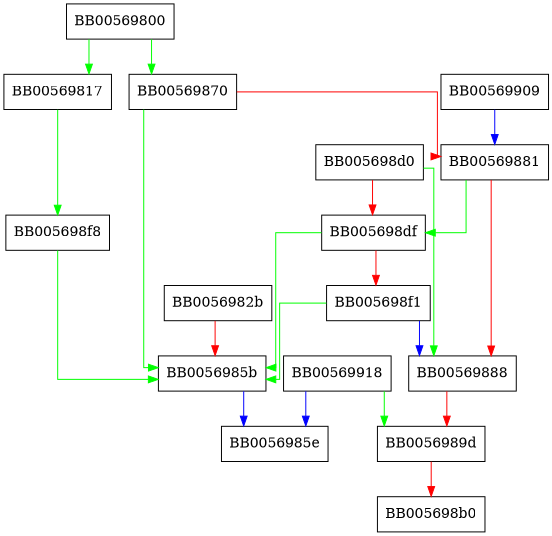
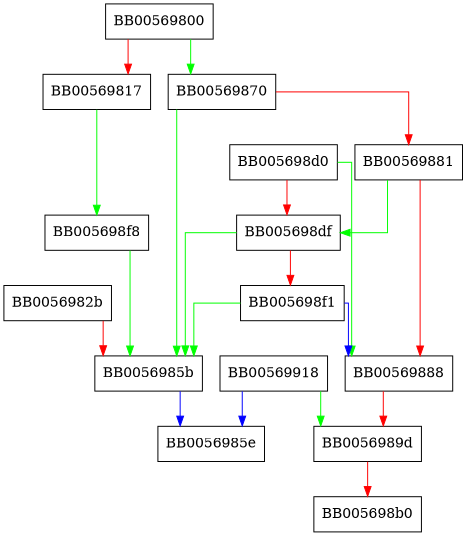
(89, 52) -> (128, 52)
(495, 92) -> none
